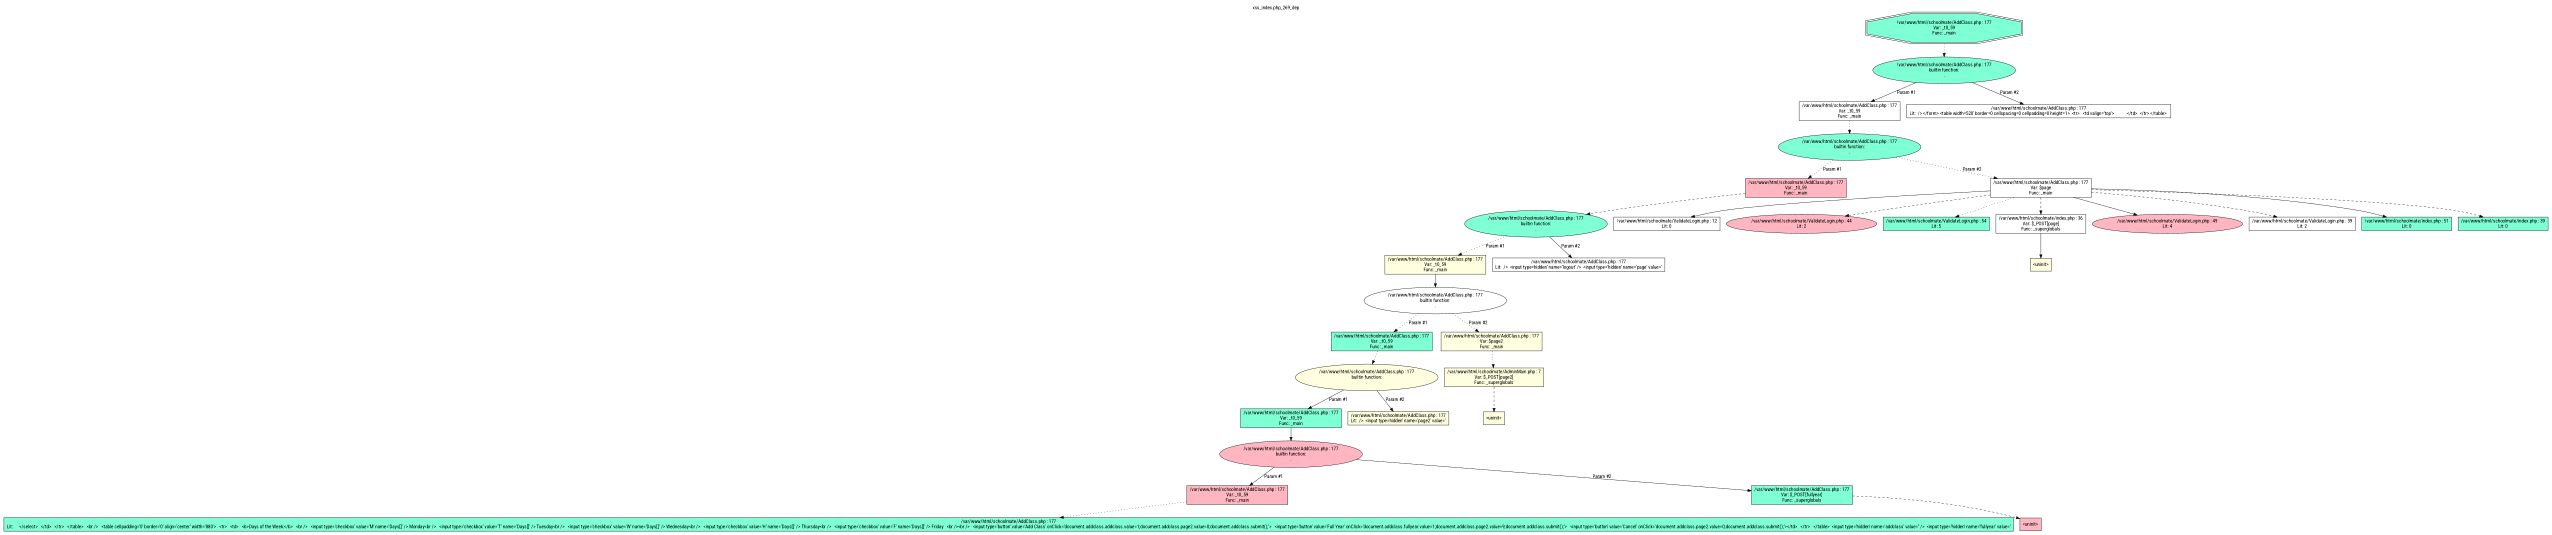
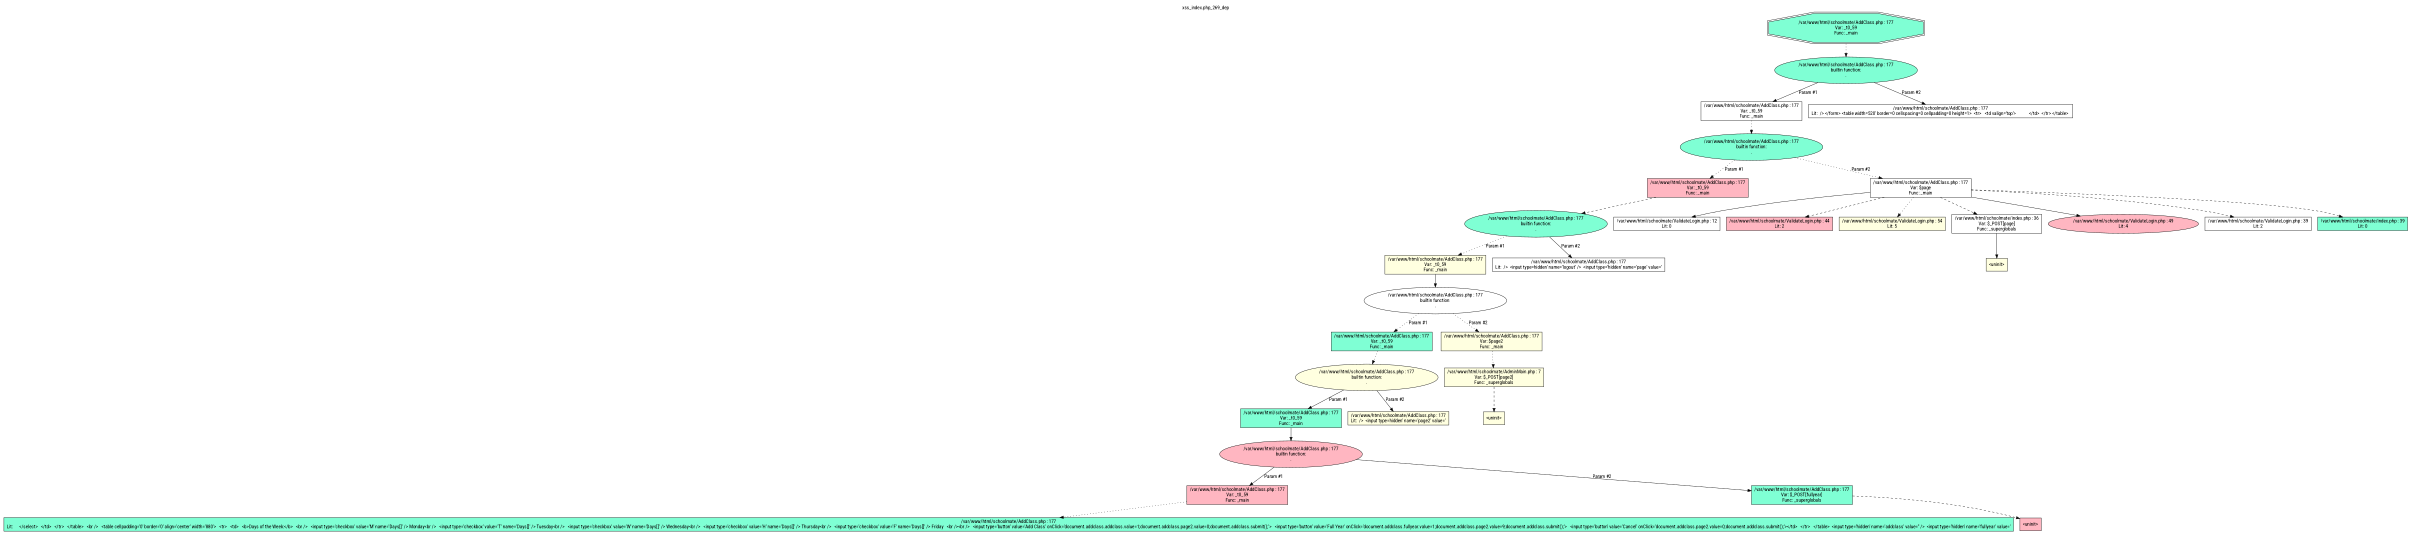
(1802, 224) -> (1780, 224)
(1936, 224) -> (1892, 224)
(2407, 224) -> none
